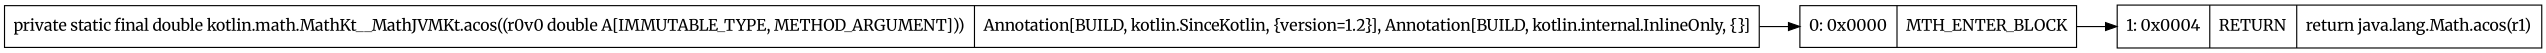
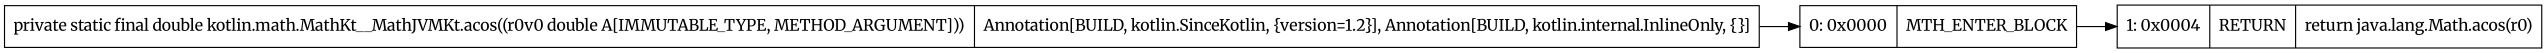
(2419, 26) -> (2419, 26)
